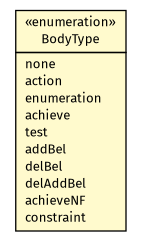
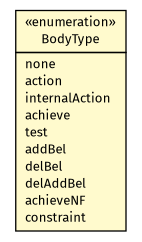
(64, 98) -> (68, 98)
